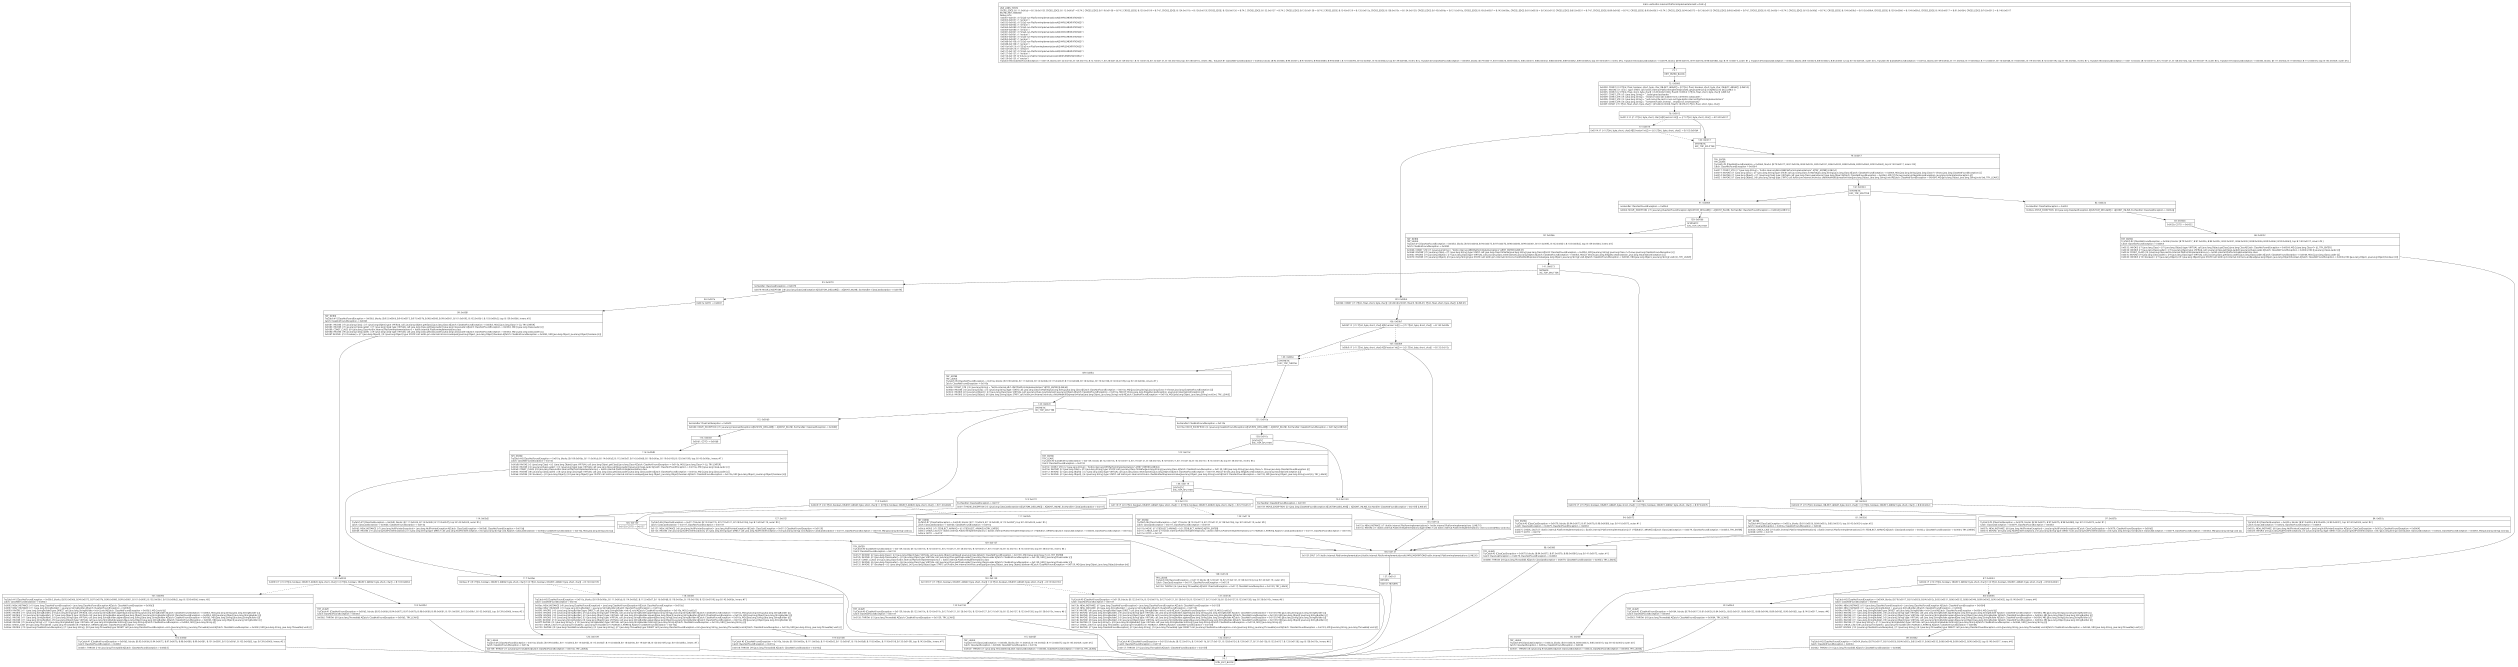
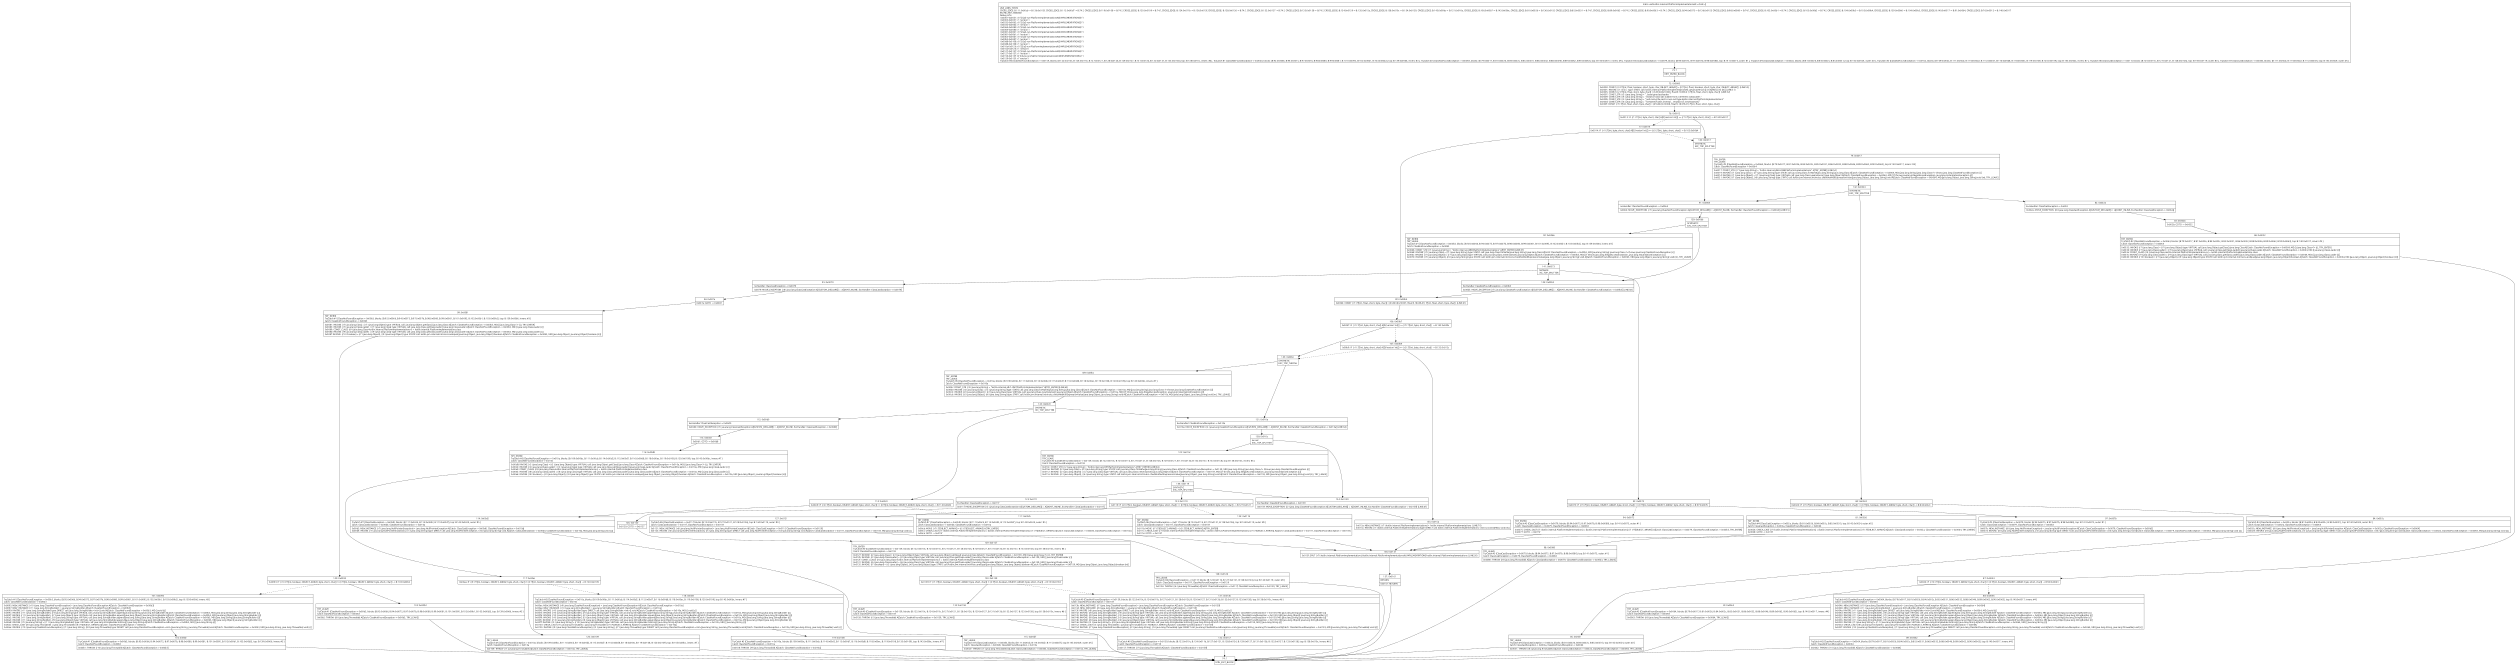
(1744, 150) -> none
none -> (1548, 286)
(1257, 441) -> (1255, 441)
